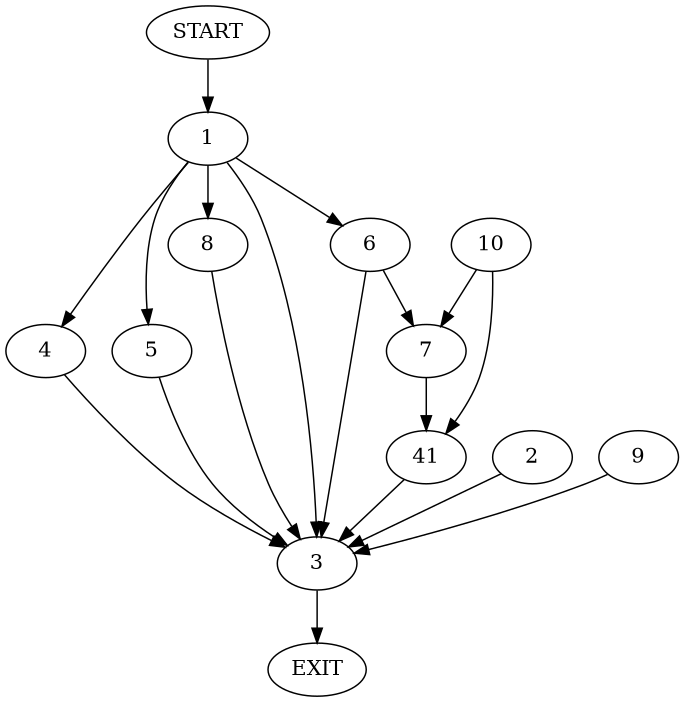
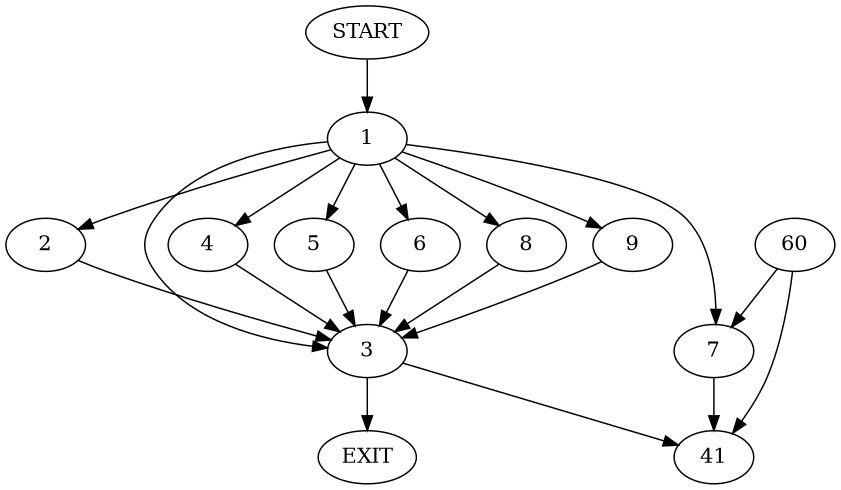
none -> (211, 184)
none -> (496, 185)
(491, 245) -> (795, 245)
(395, 291) -> (598, 179)
(377, 505) -> (534, 402)
